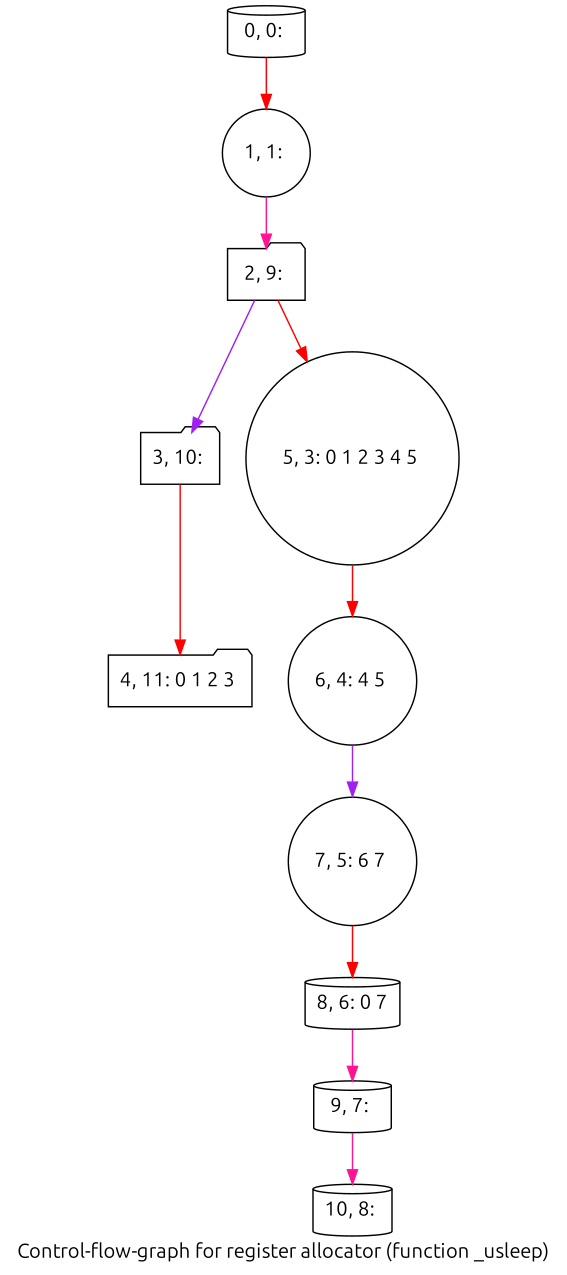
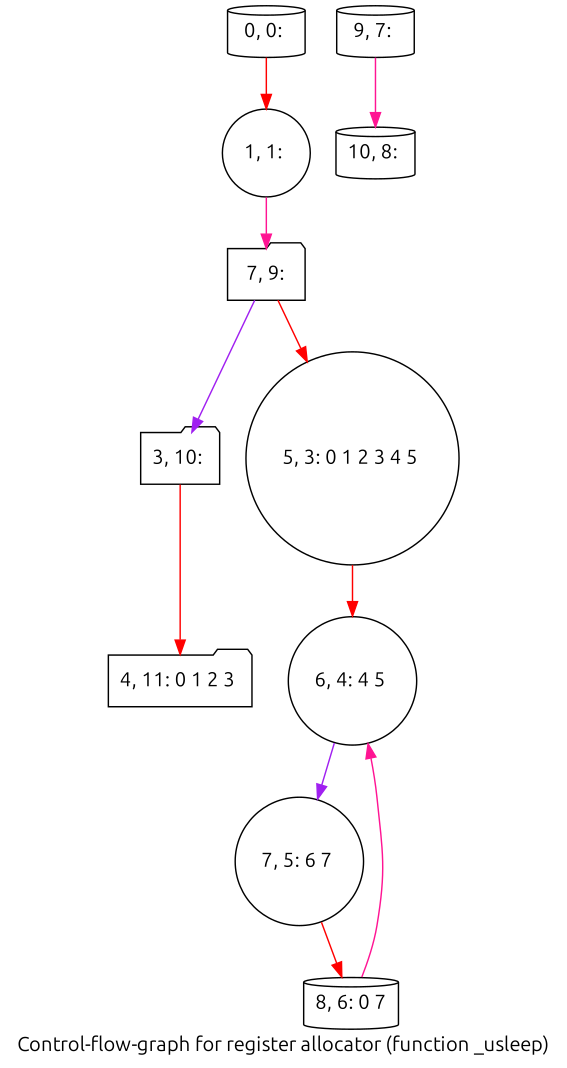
(266, 274) -> (266, 274)
(352, 1048) -> (383, 869)
